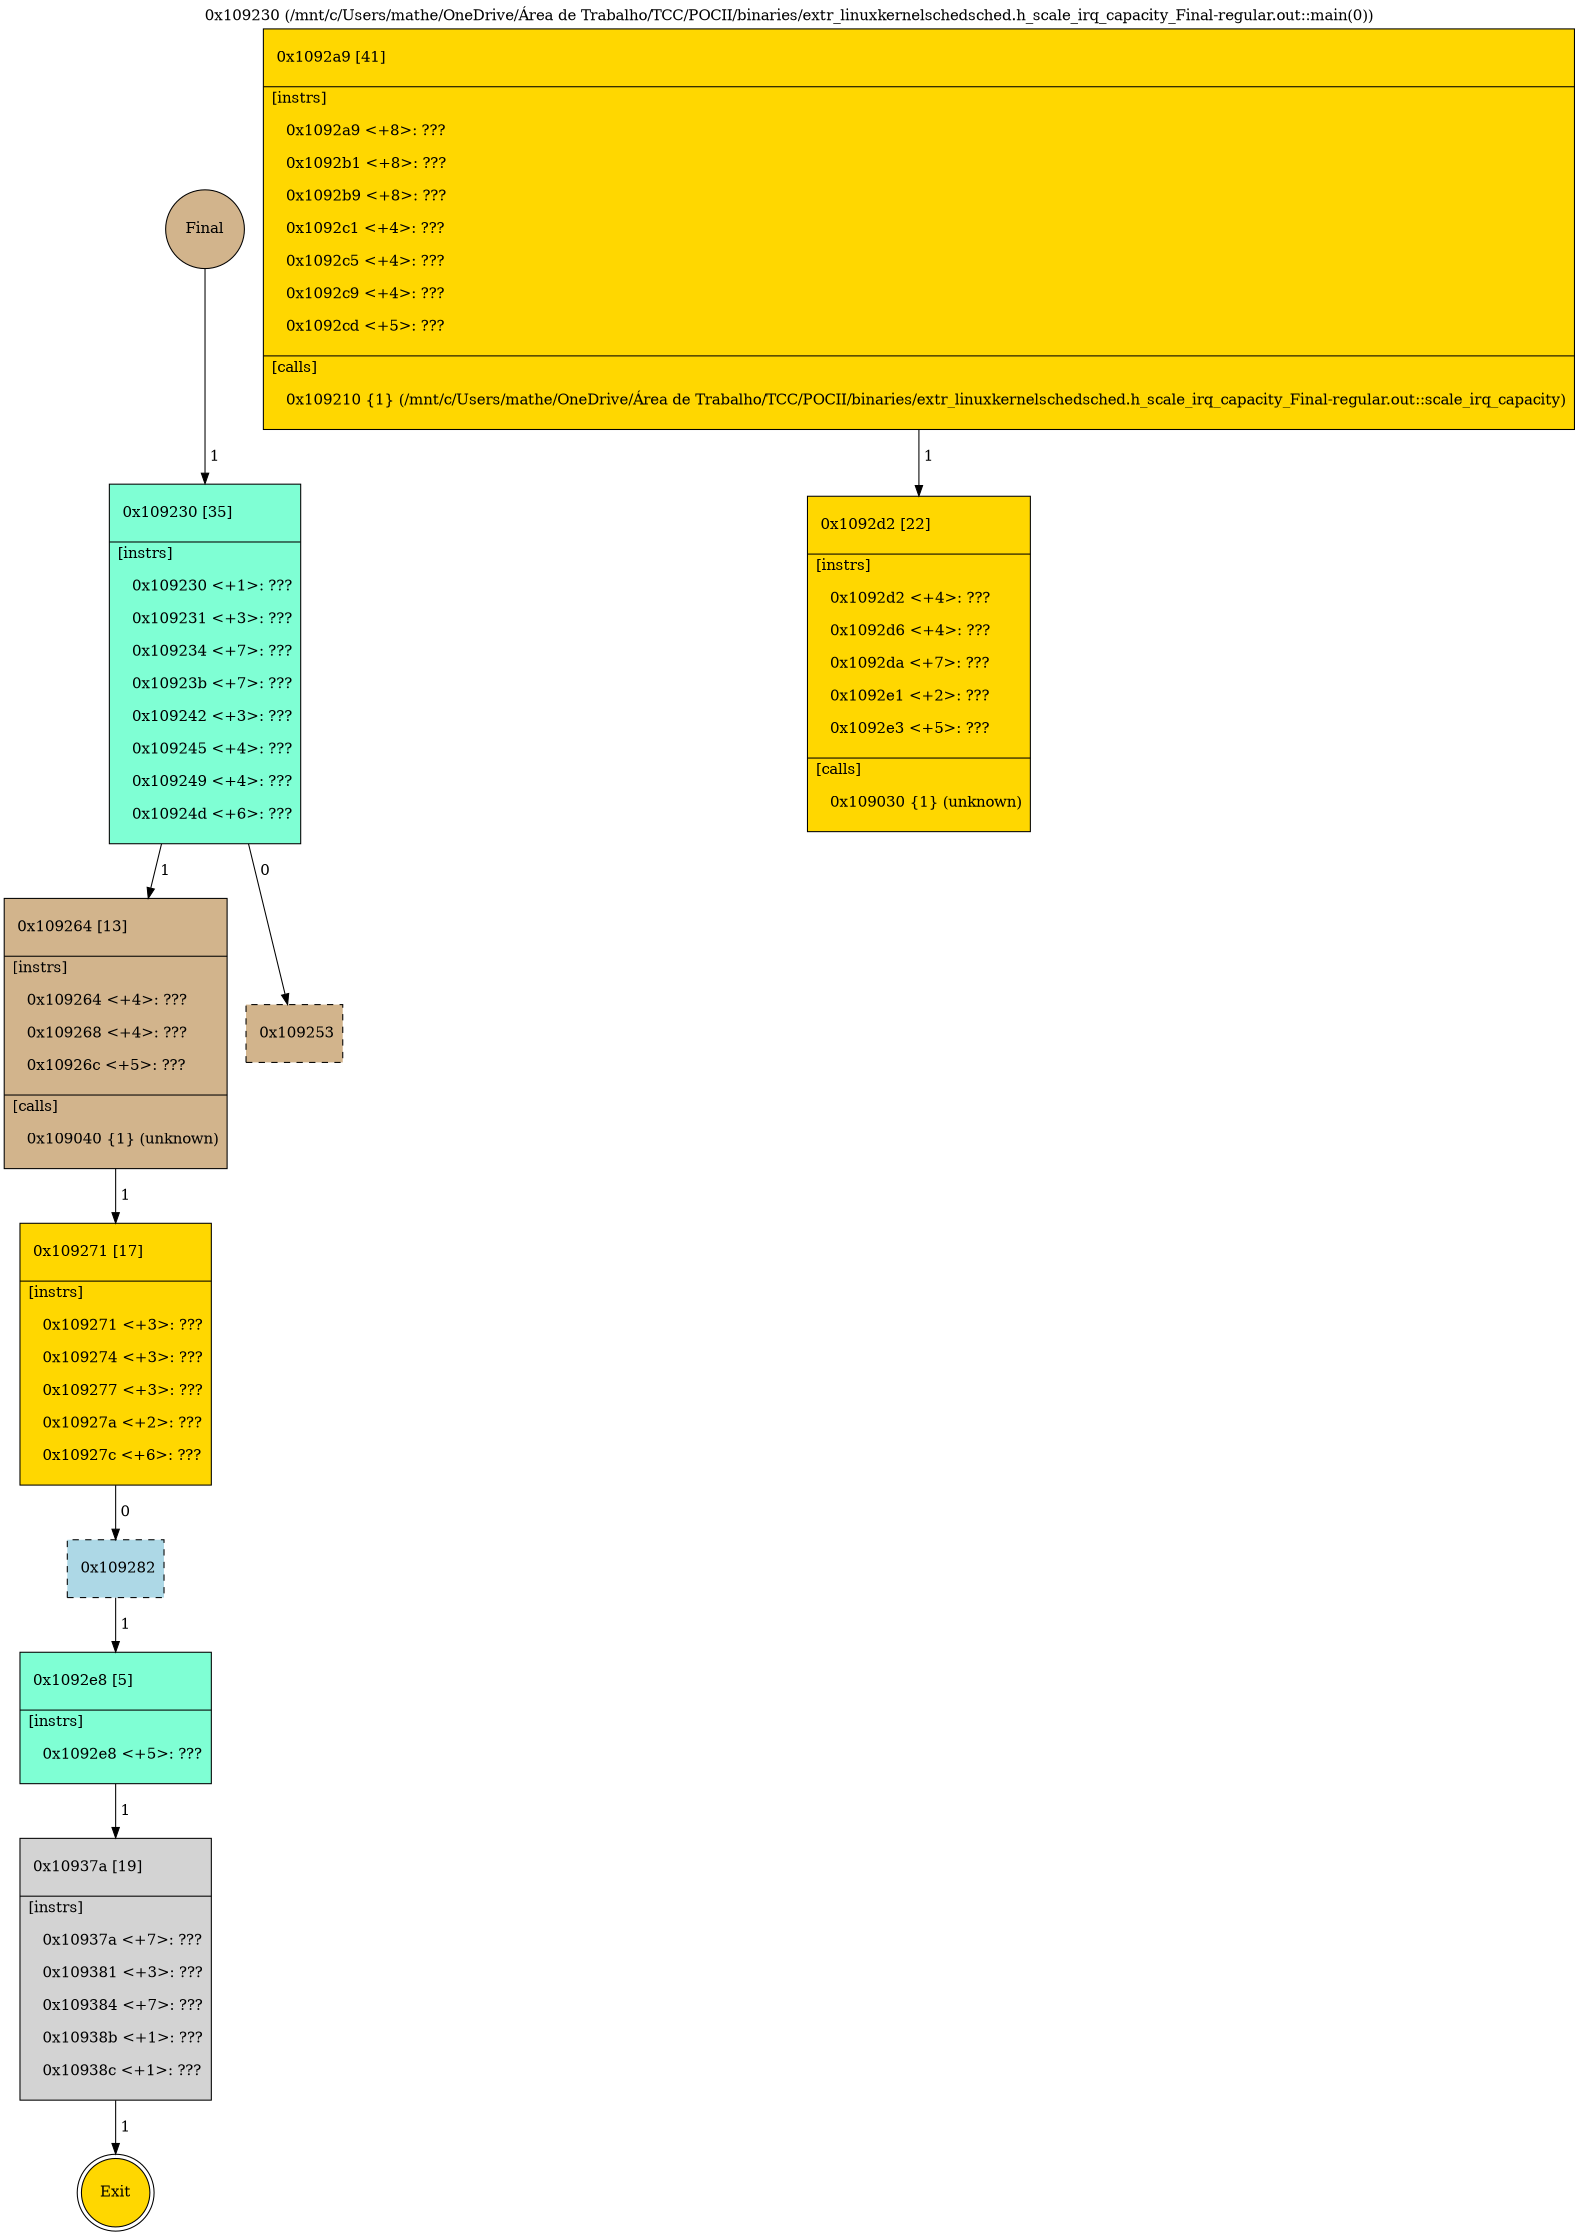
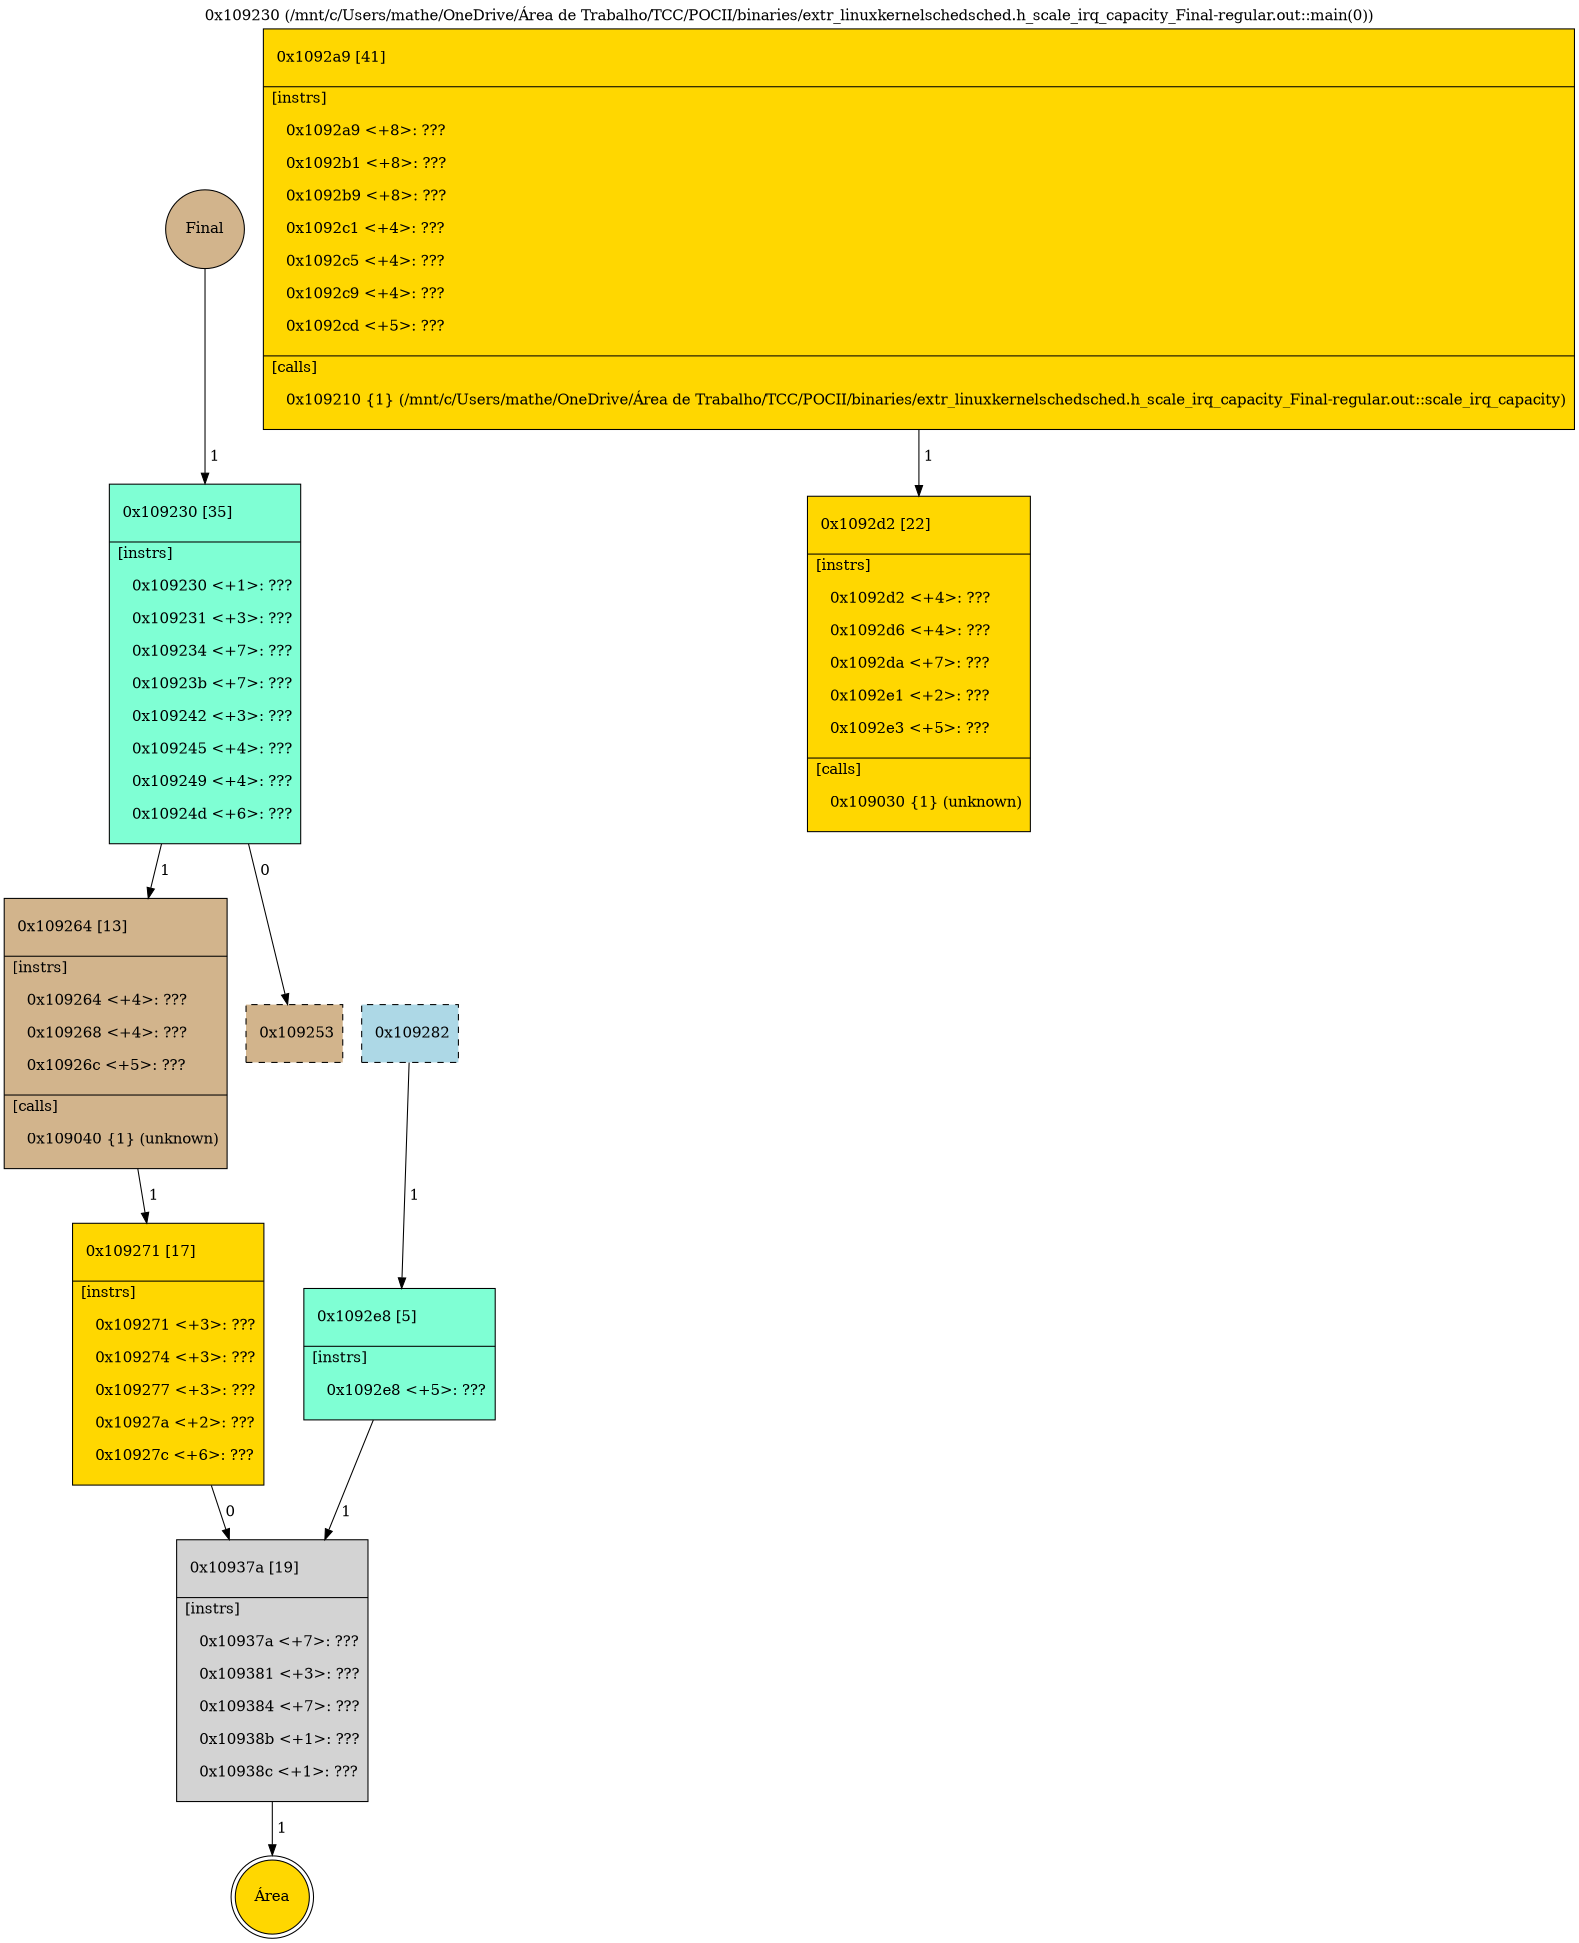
(116, 1507) -> (219, 1507)
(116, 2193) -> (272, 1897)
